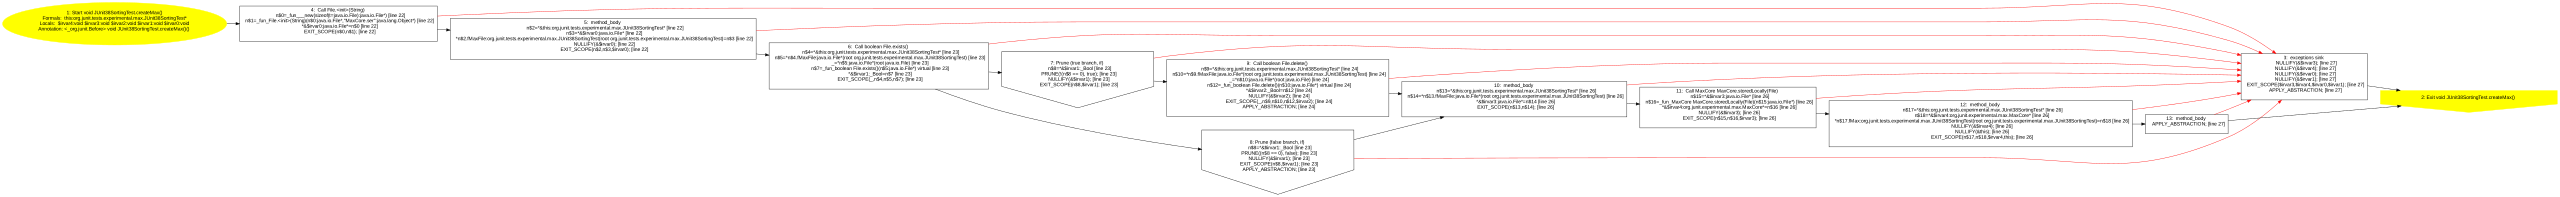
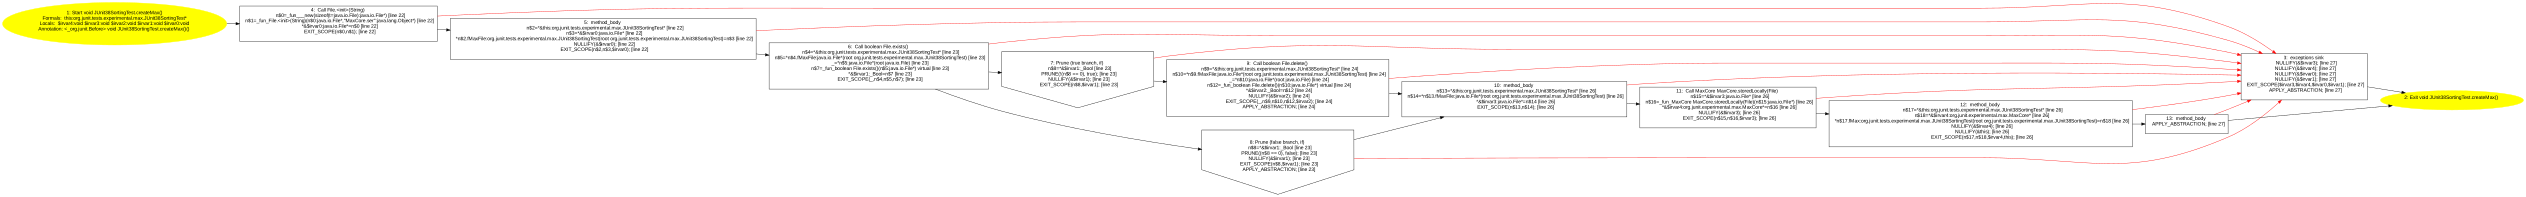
(2469, 100) -> (2452, 100)
